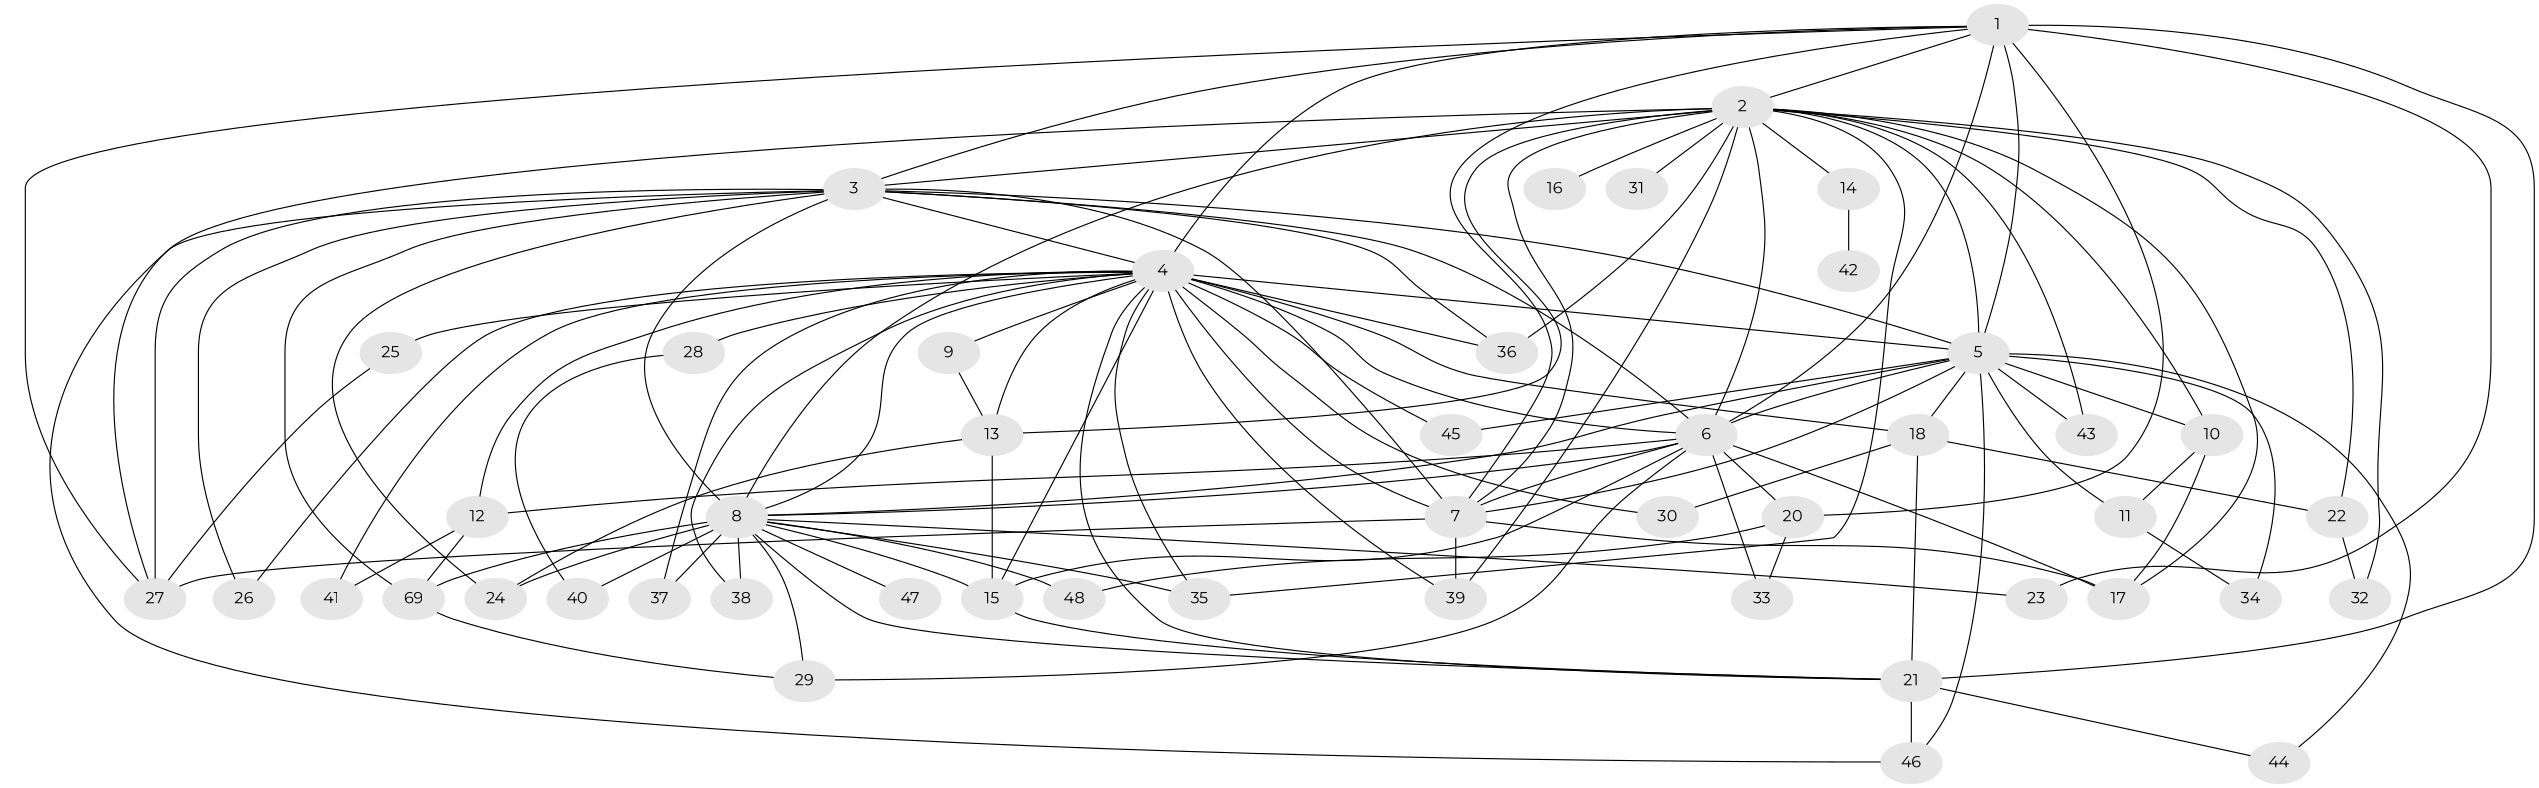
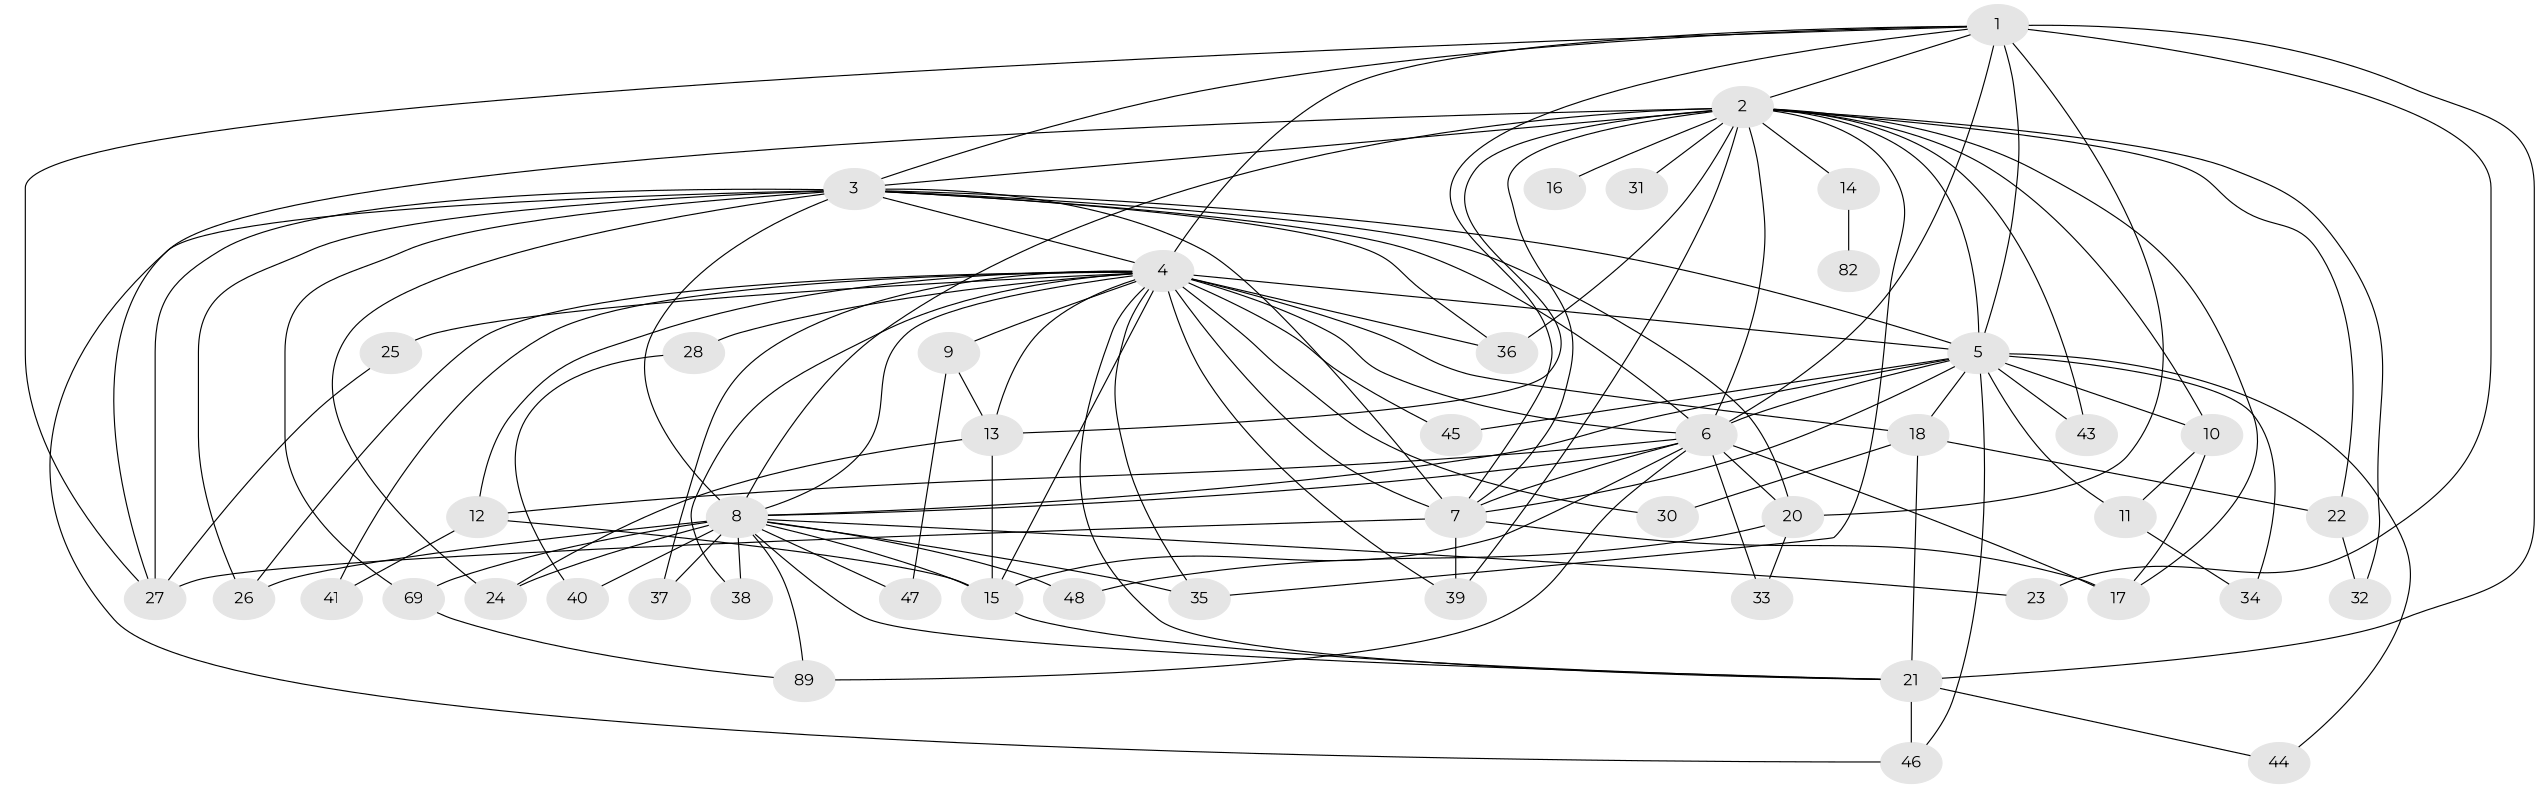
none -> (1386, 233)
(1849, 271) -> (1849, 271)
none -> (930, 471)
none -> (486, 547)
(440, 565) -> (786, 550)
(804, 681) -> (804, 681)
